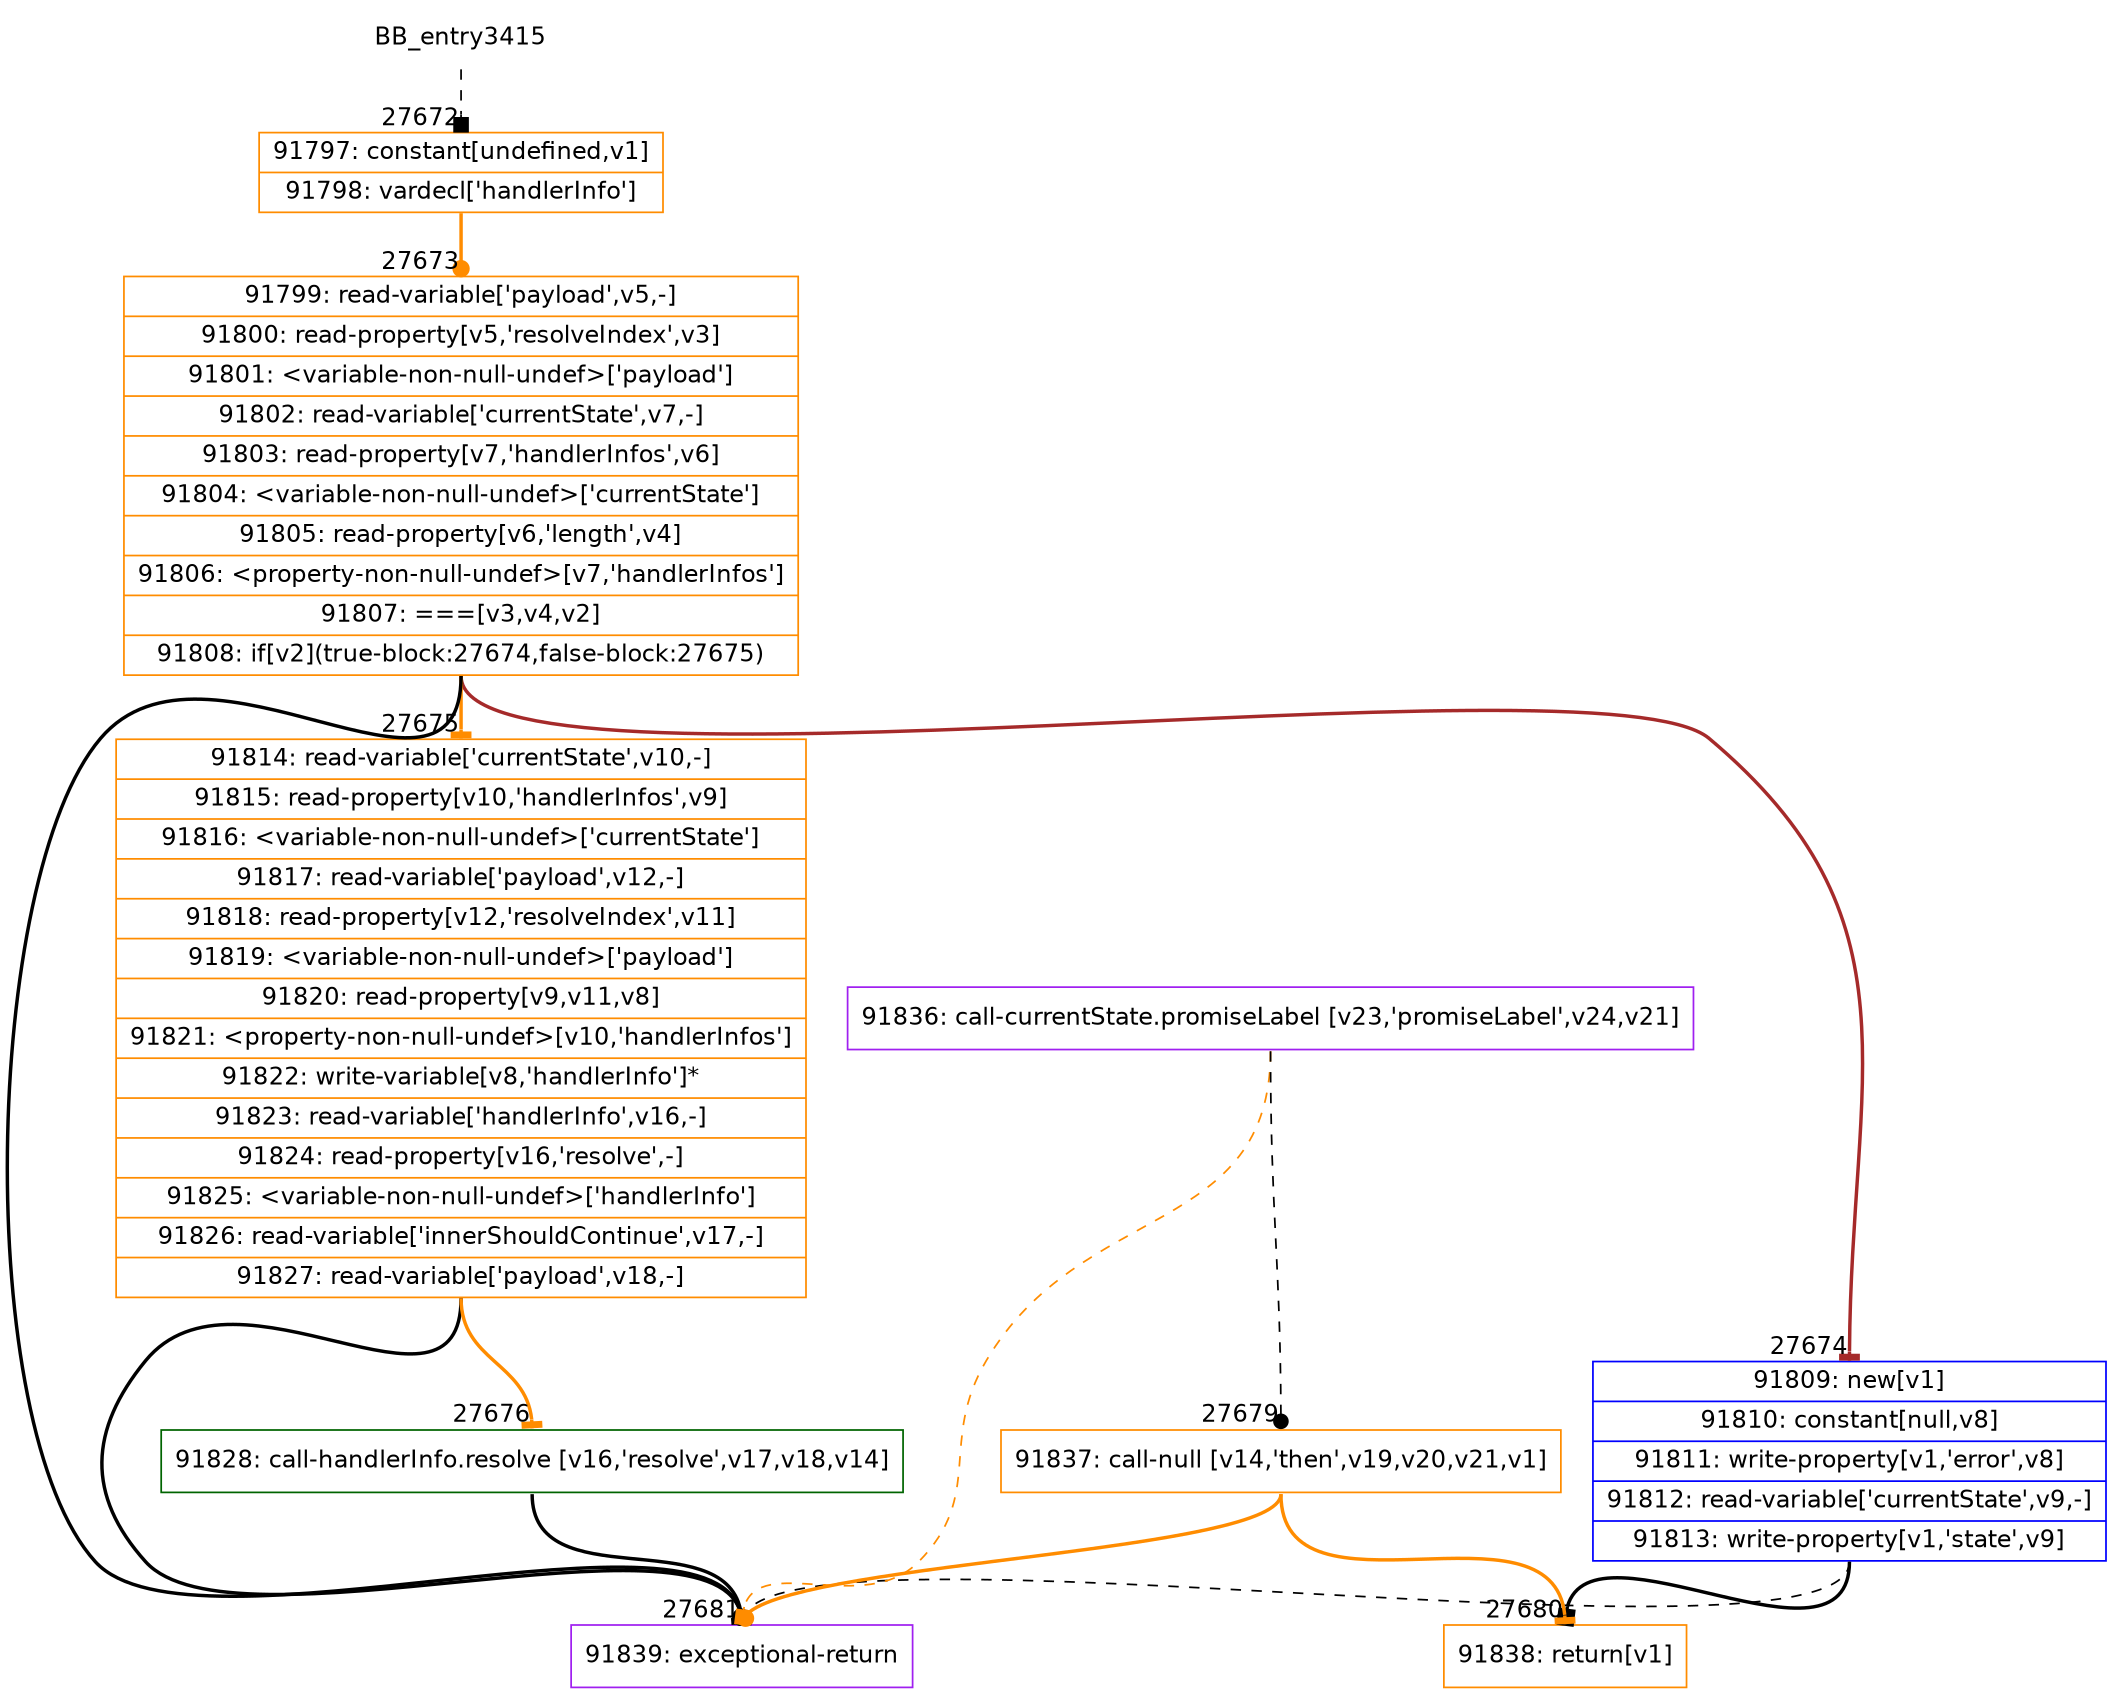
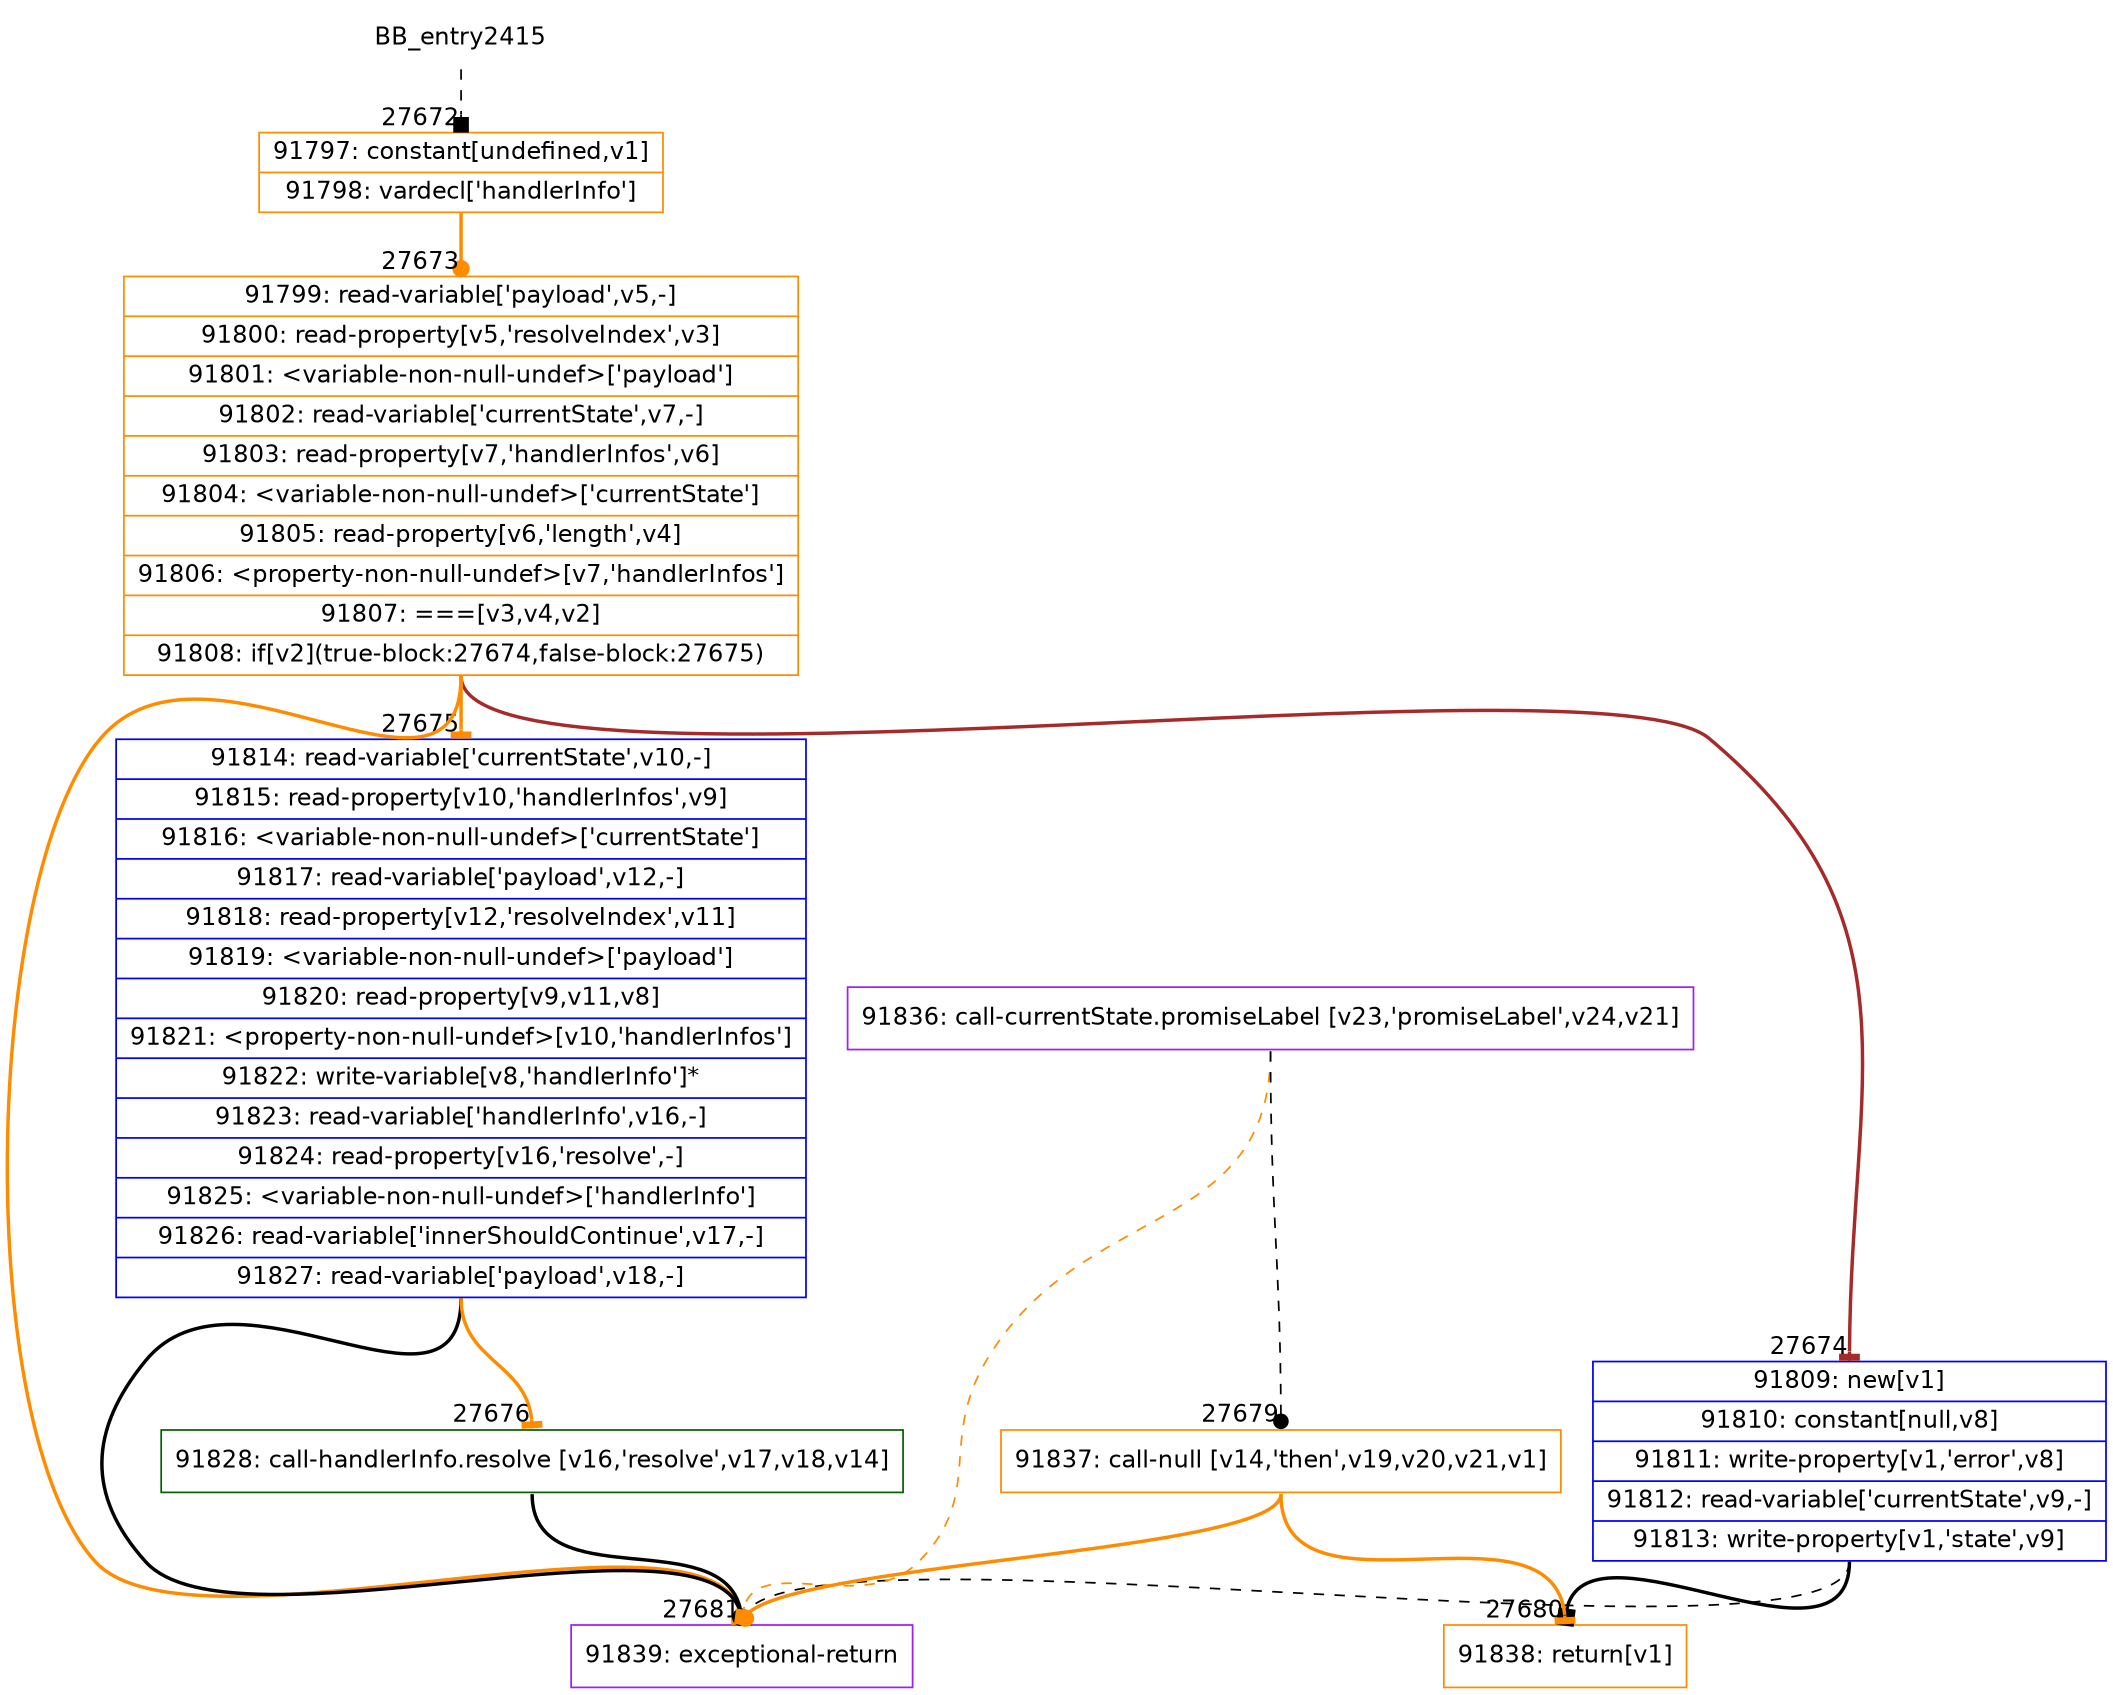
(461, 38) -> (461, 38)
(461, 1018) -> (461, 1018)
(12, 1278) -> (12, 1278)
